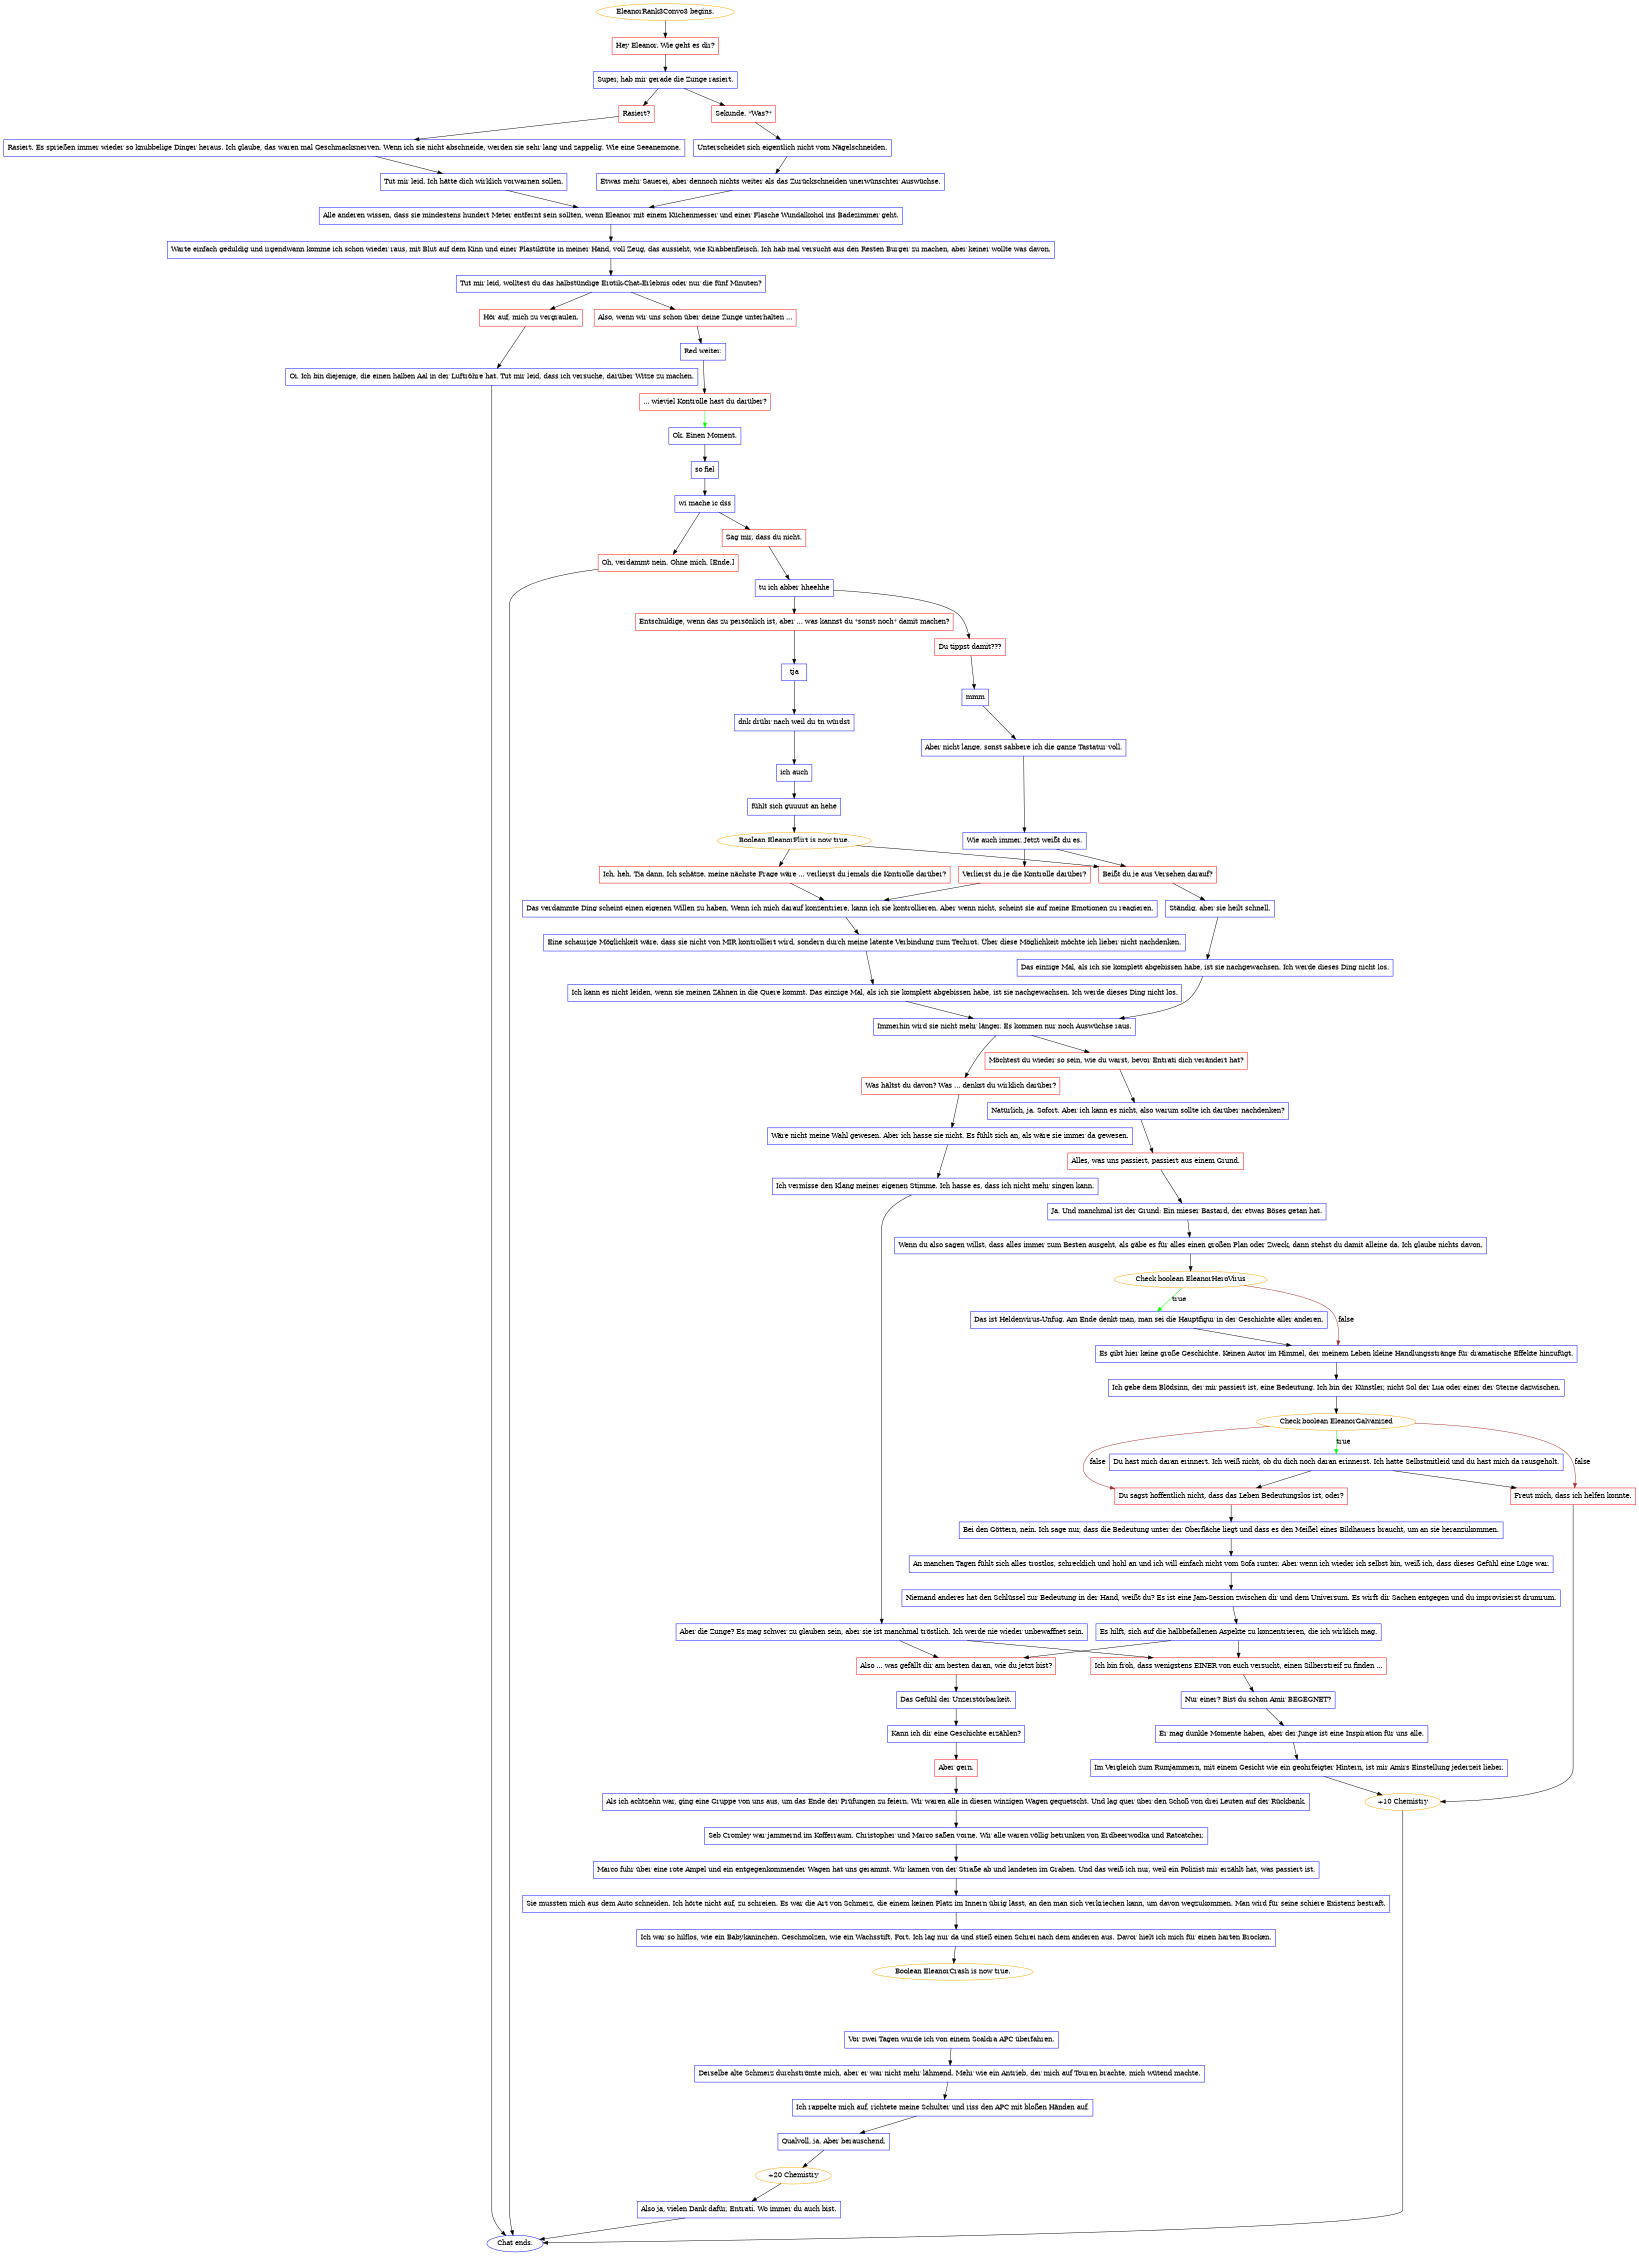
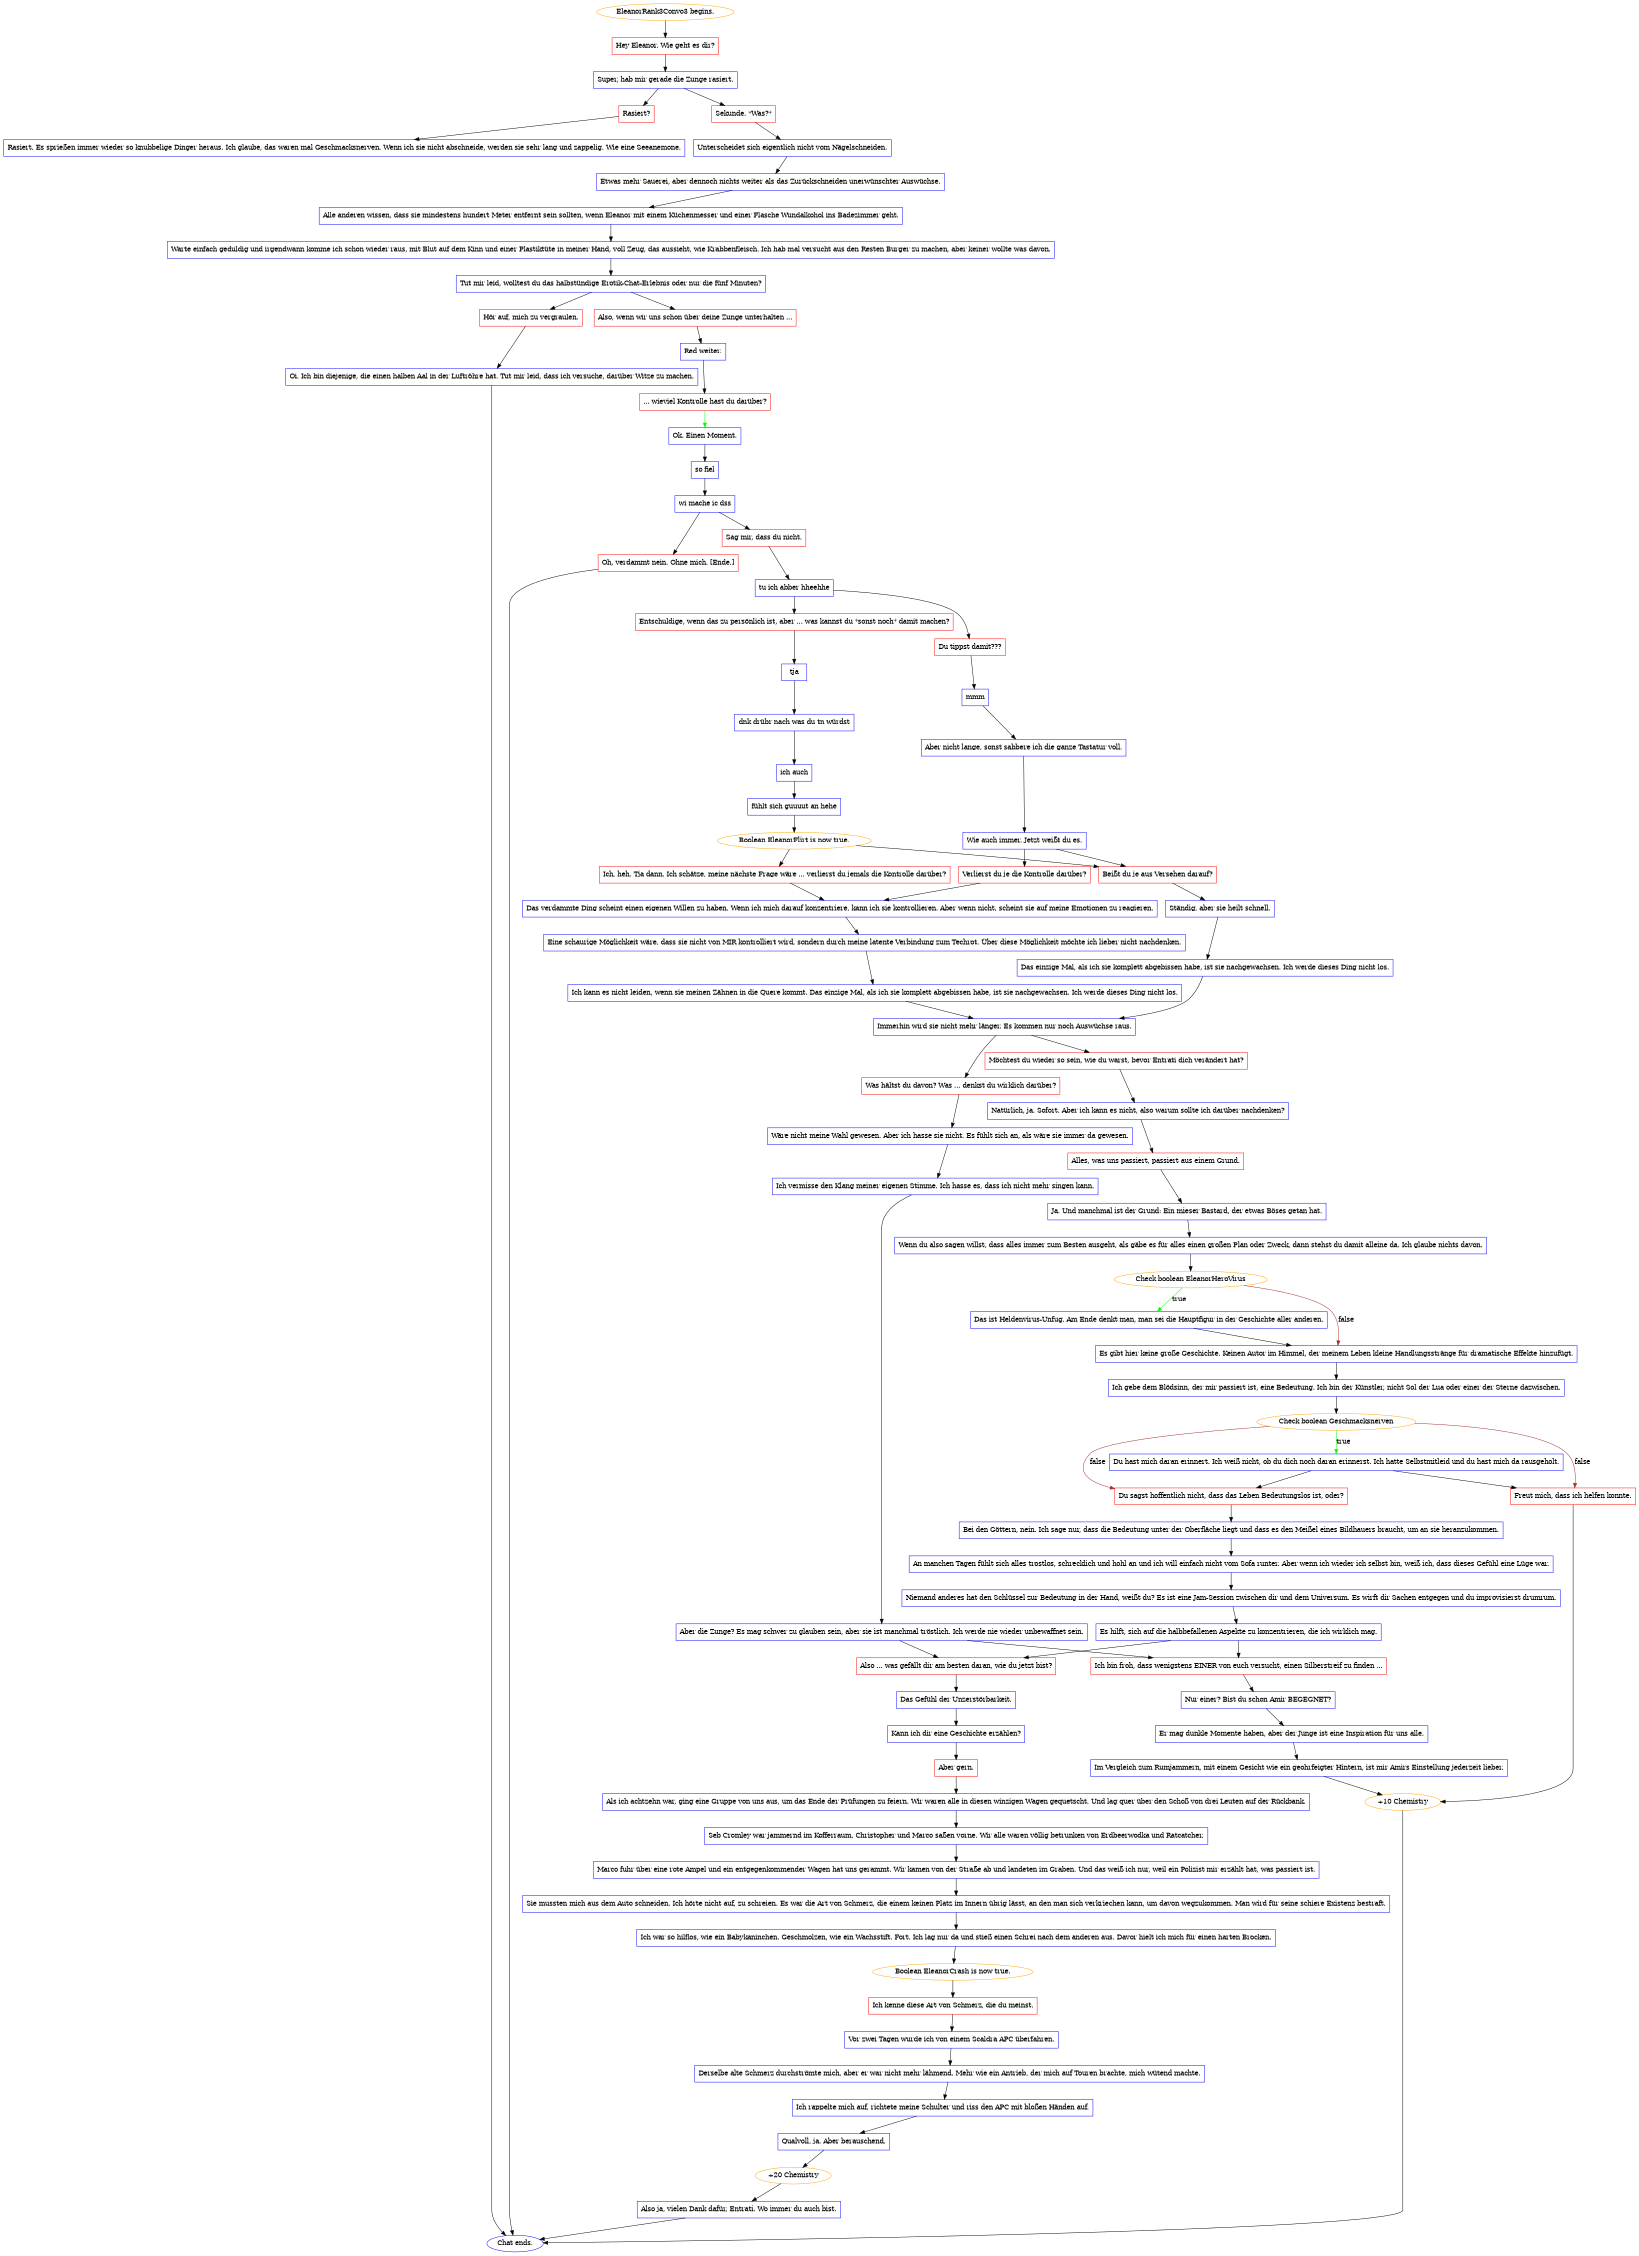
(474, 182) -> none
(794, 723) -> (794, 723)
(1336, 1422) -> (1336, 1422)
none -> (953, 2006)
